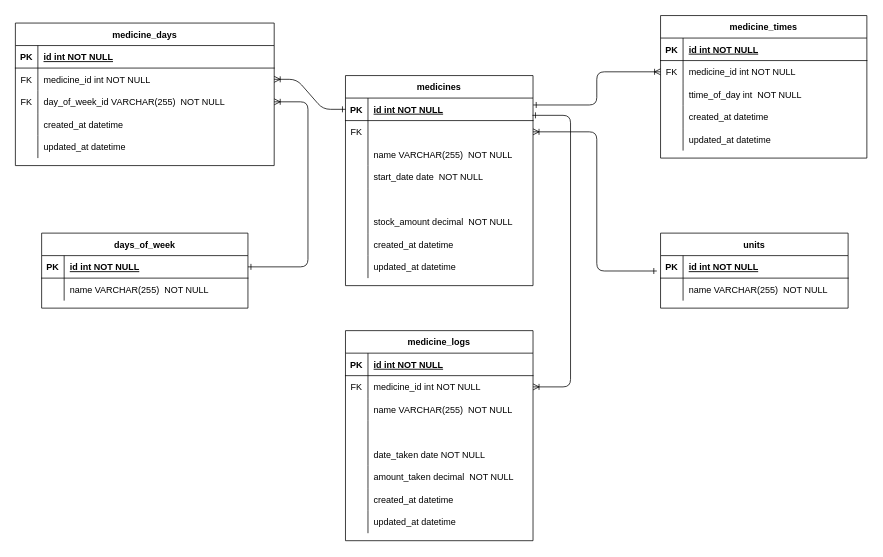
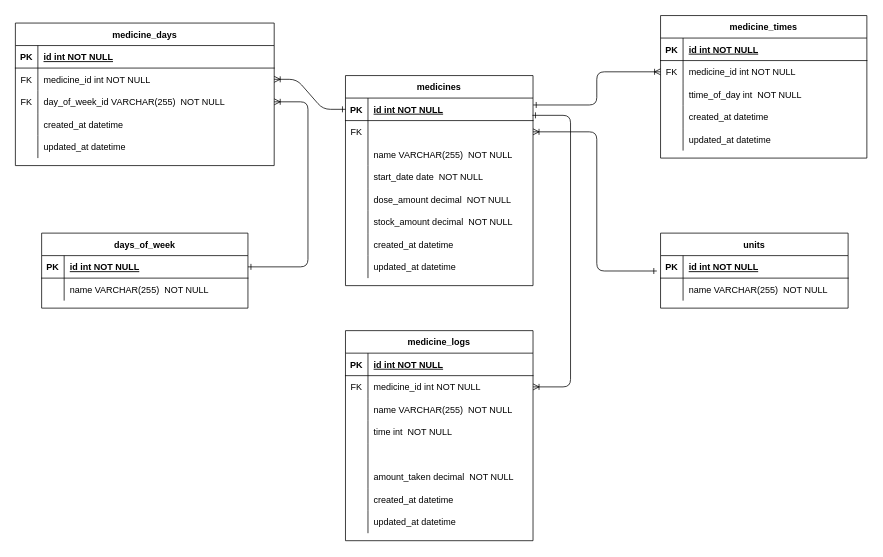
none -> (450, 199)
none -> (450, 432)
(450, 454) -> none
